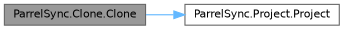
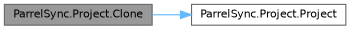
(75, 15) -> (78, 15)
